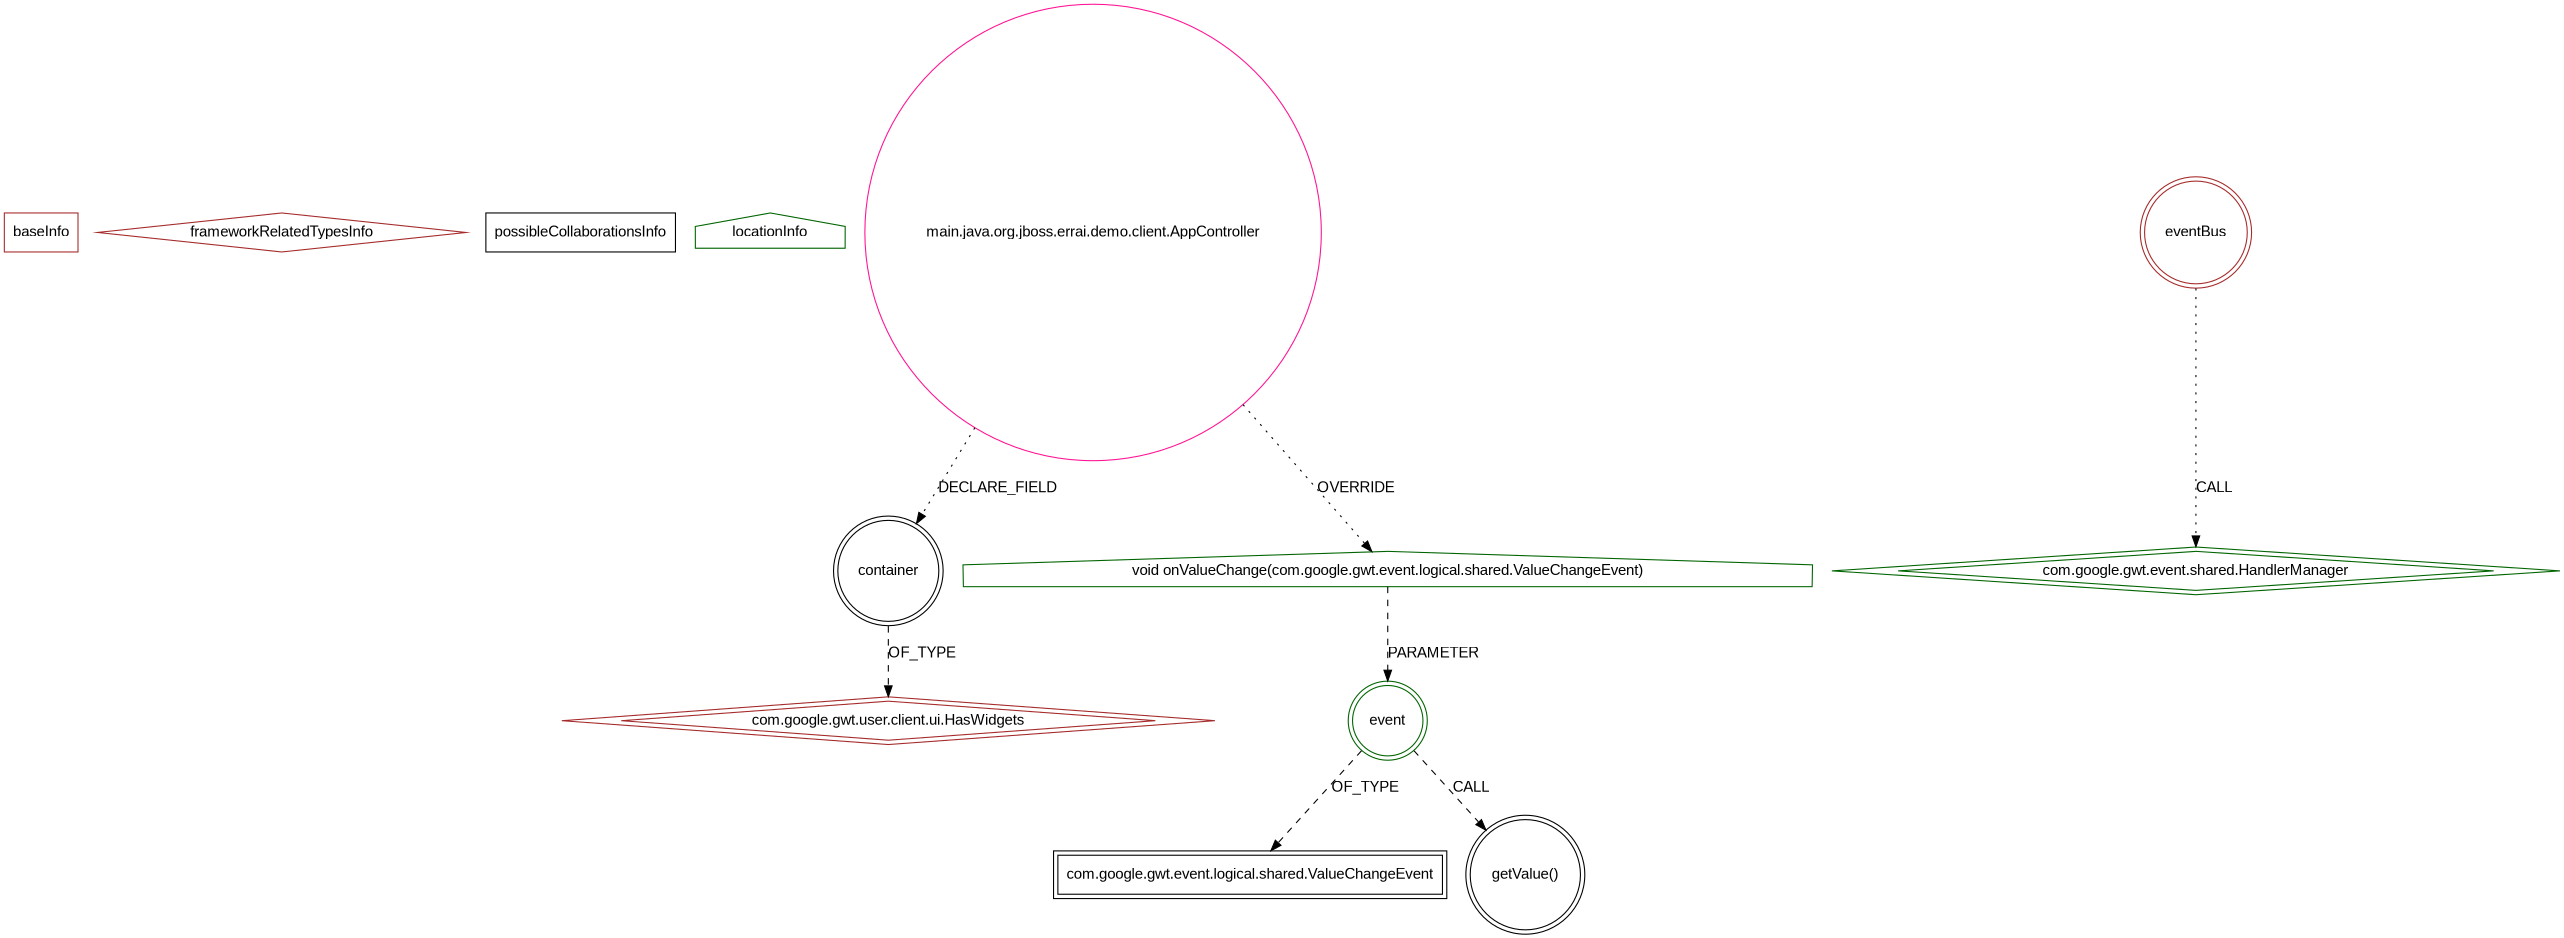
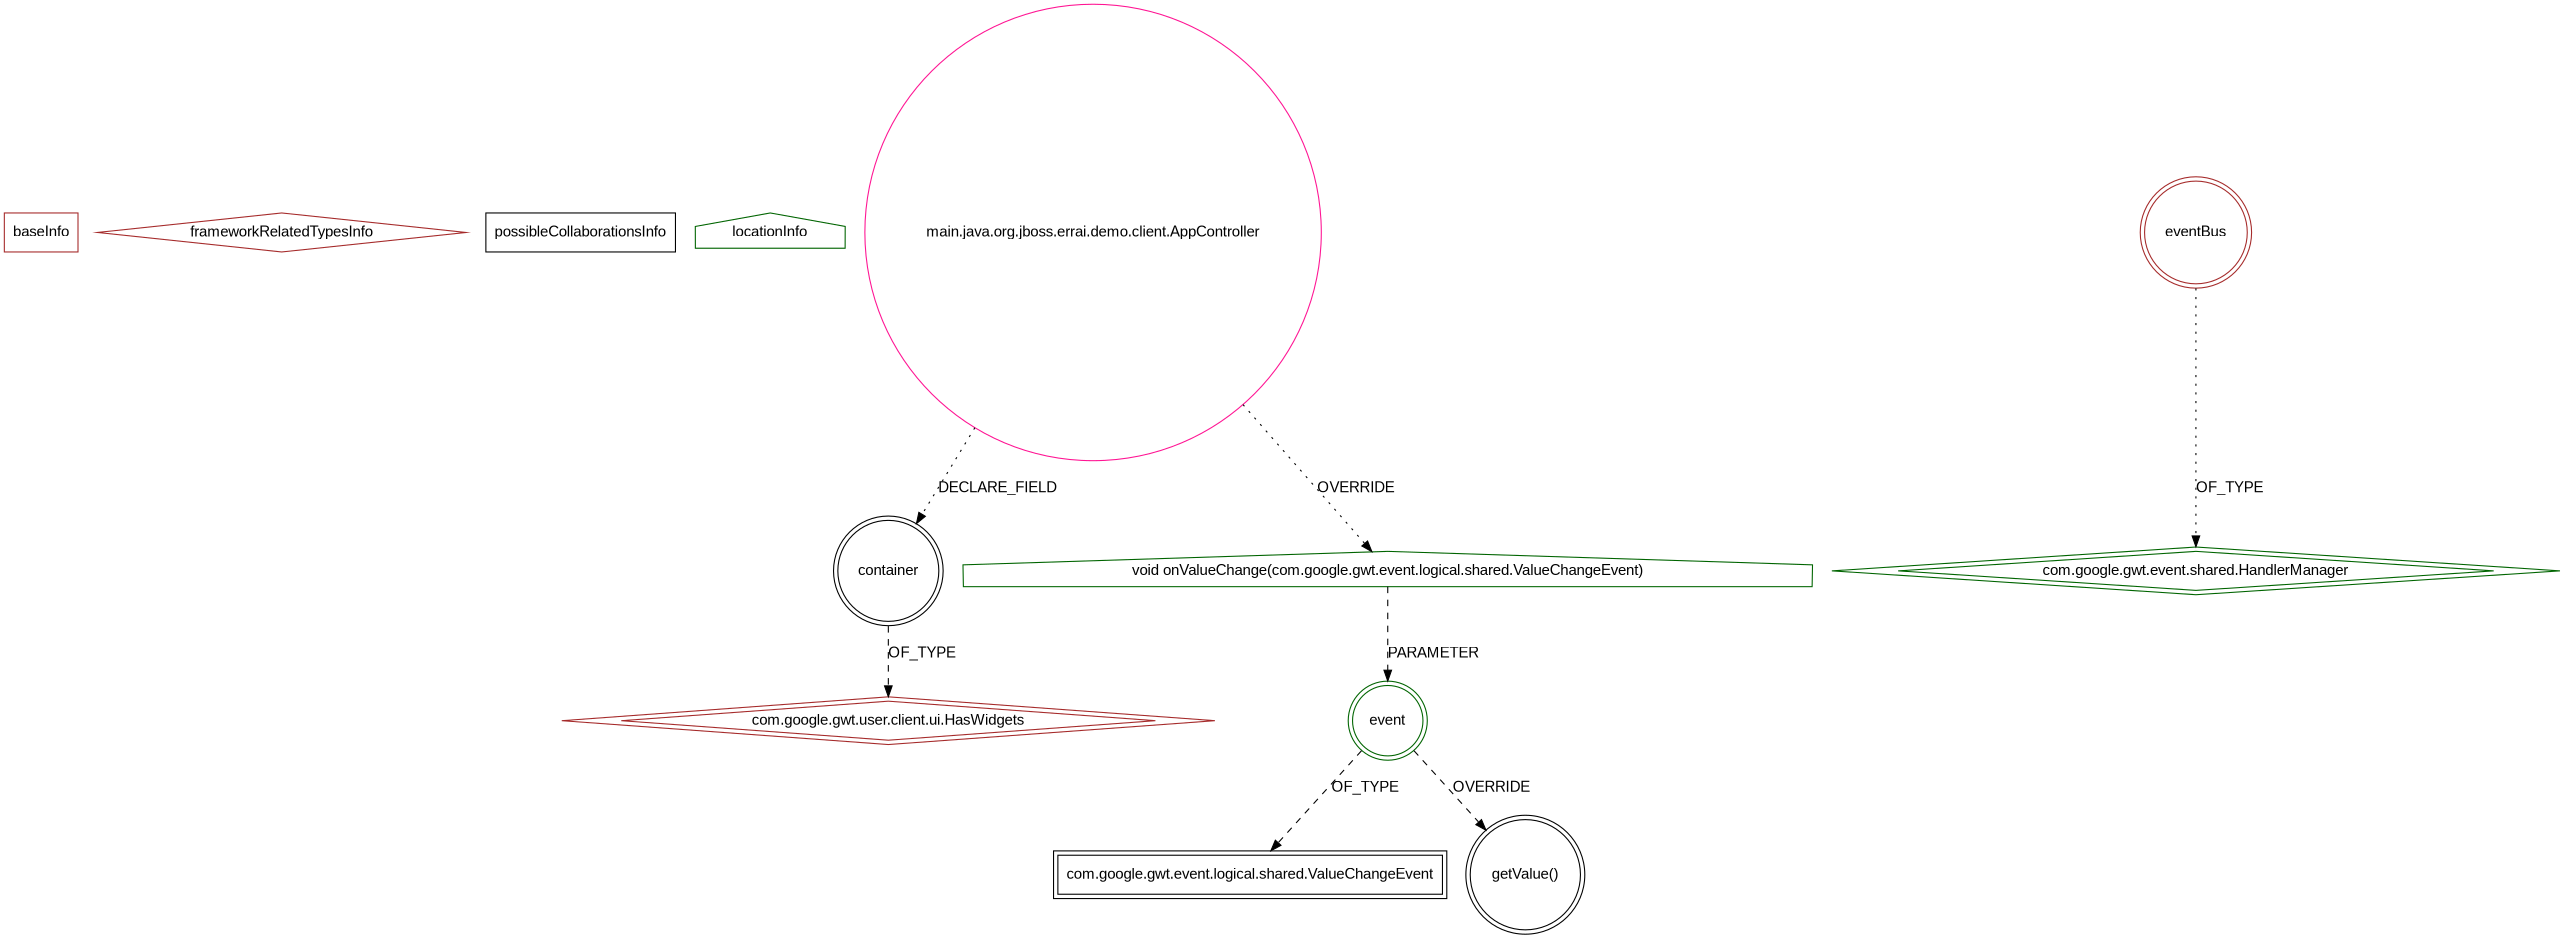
(2214, 488) -> (2230, 488)
(1471, 788) -> (1492, 788)
